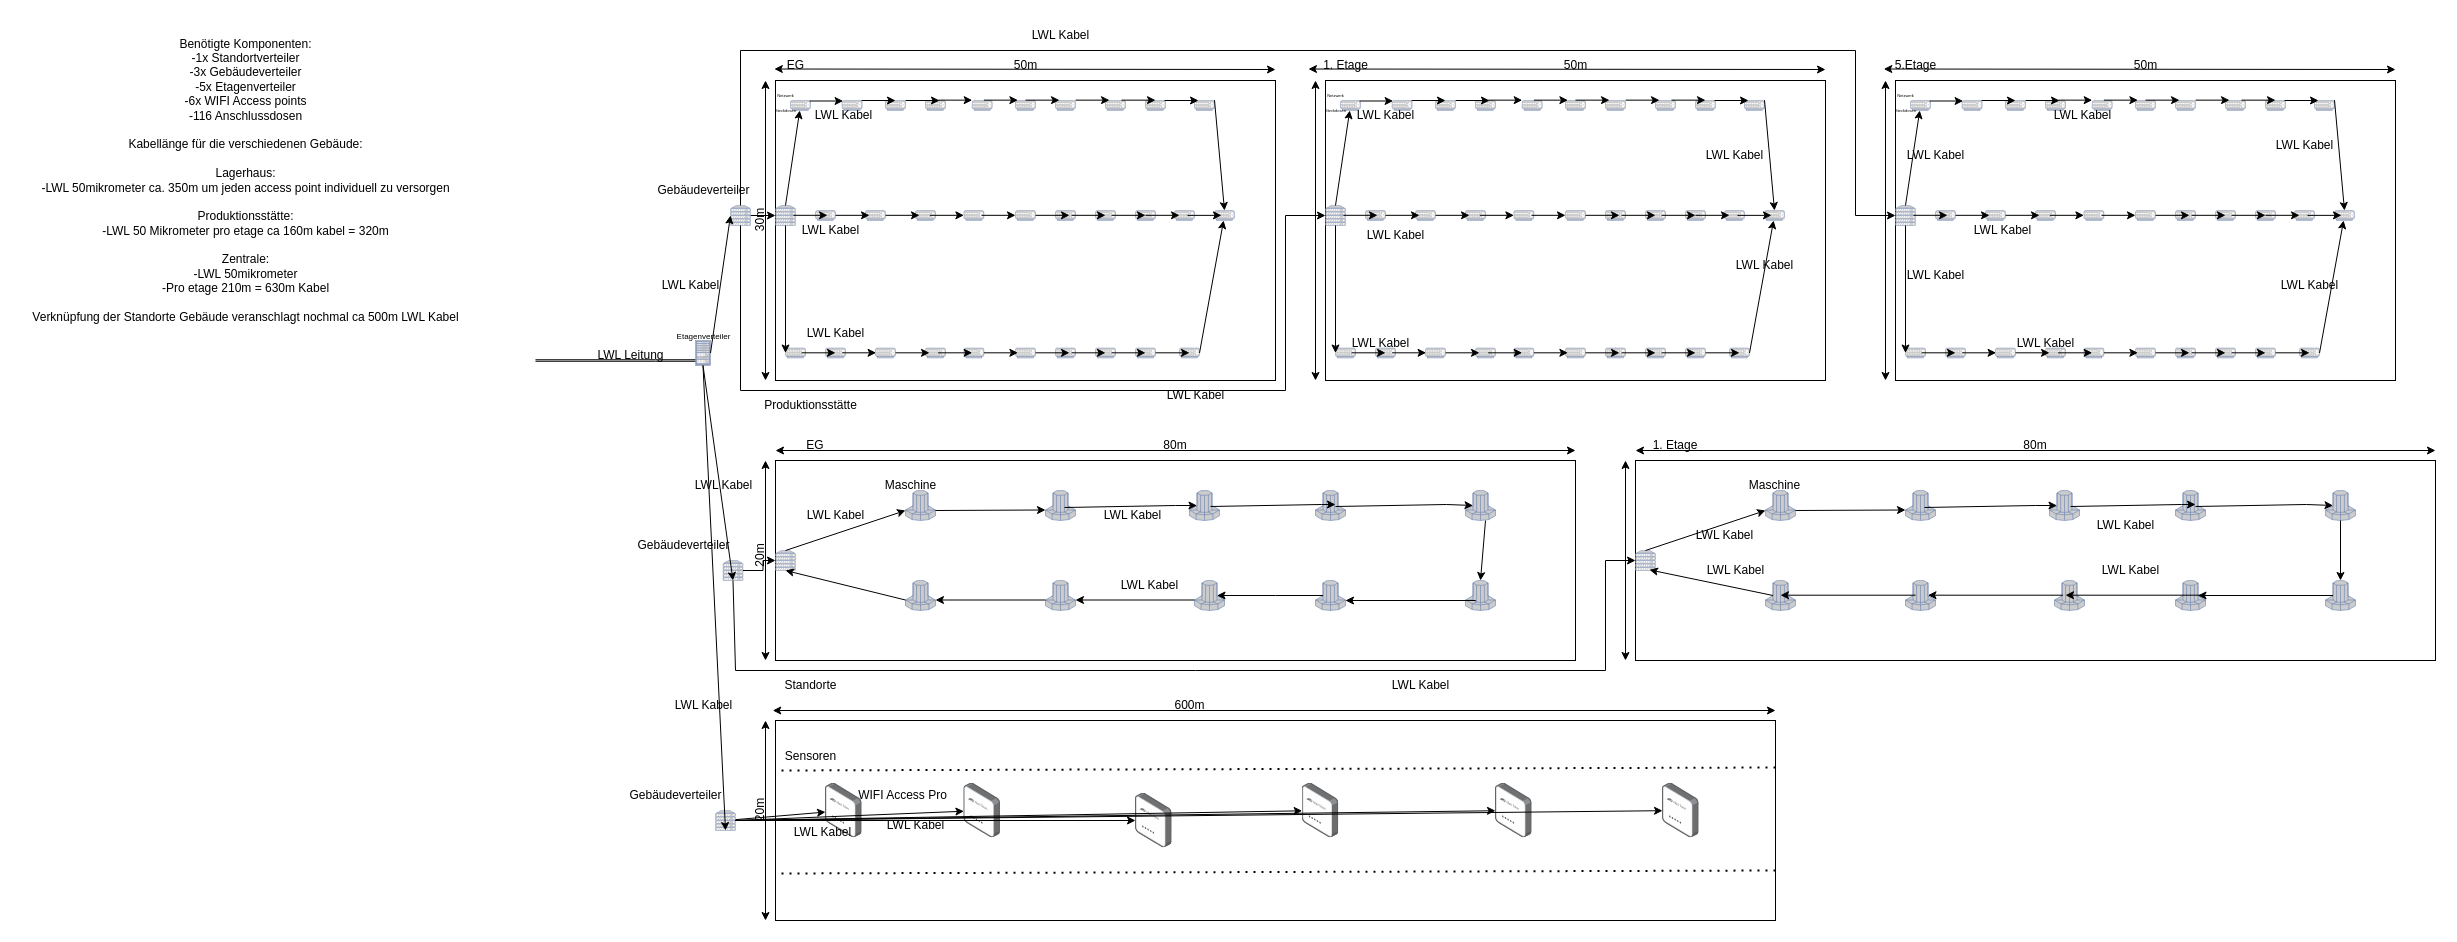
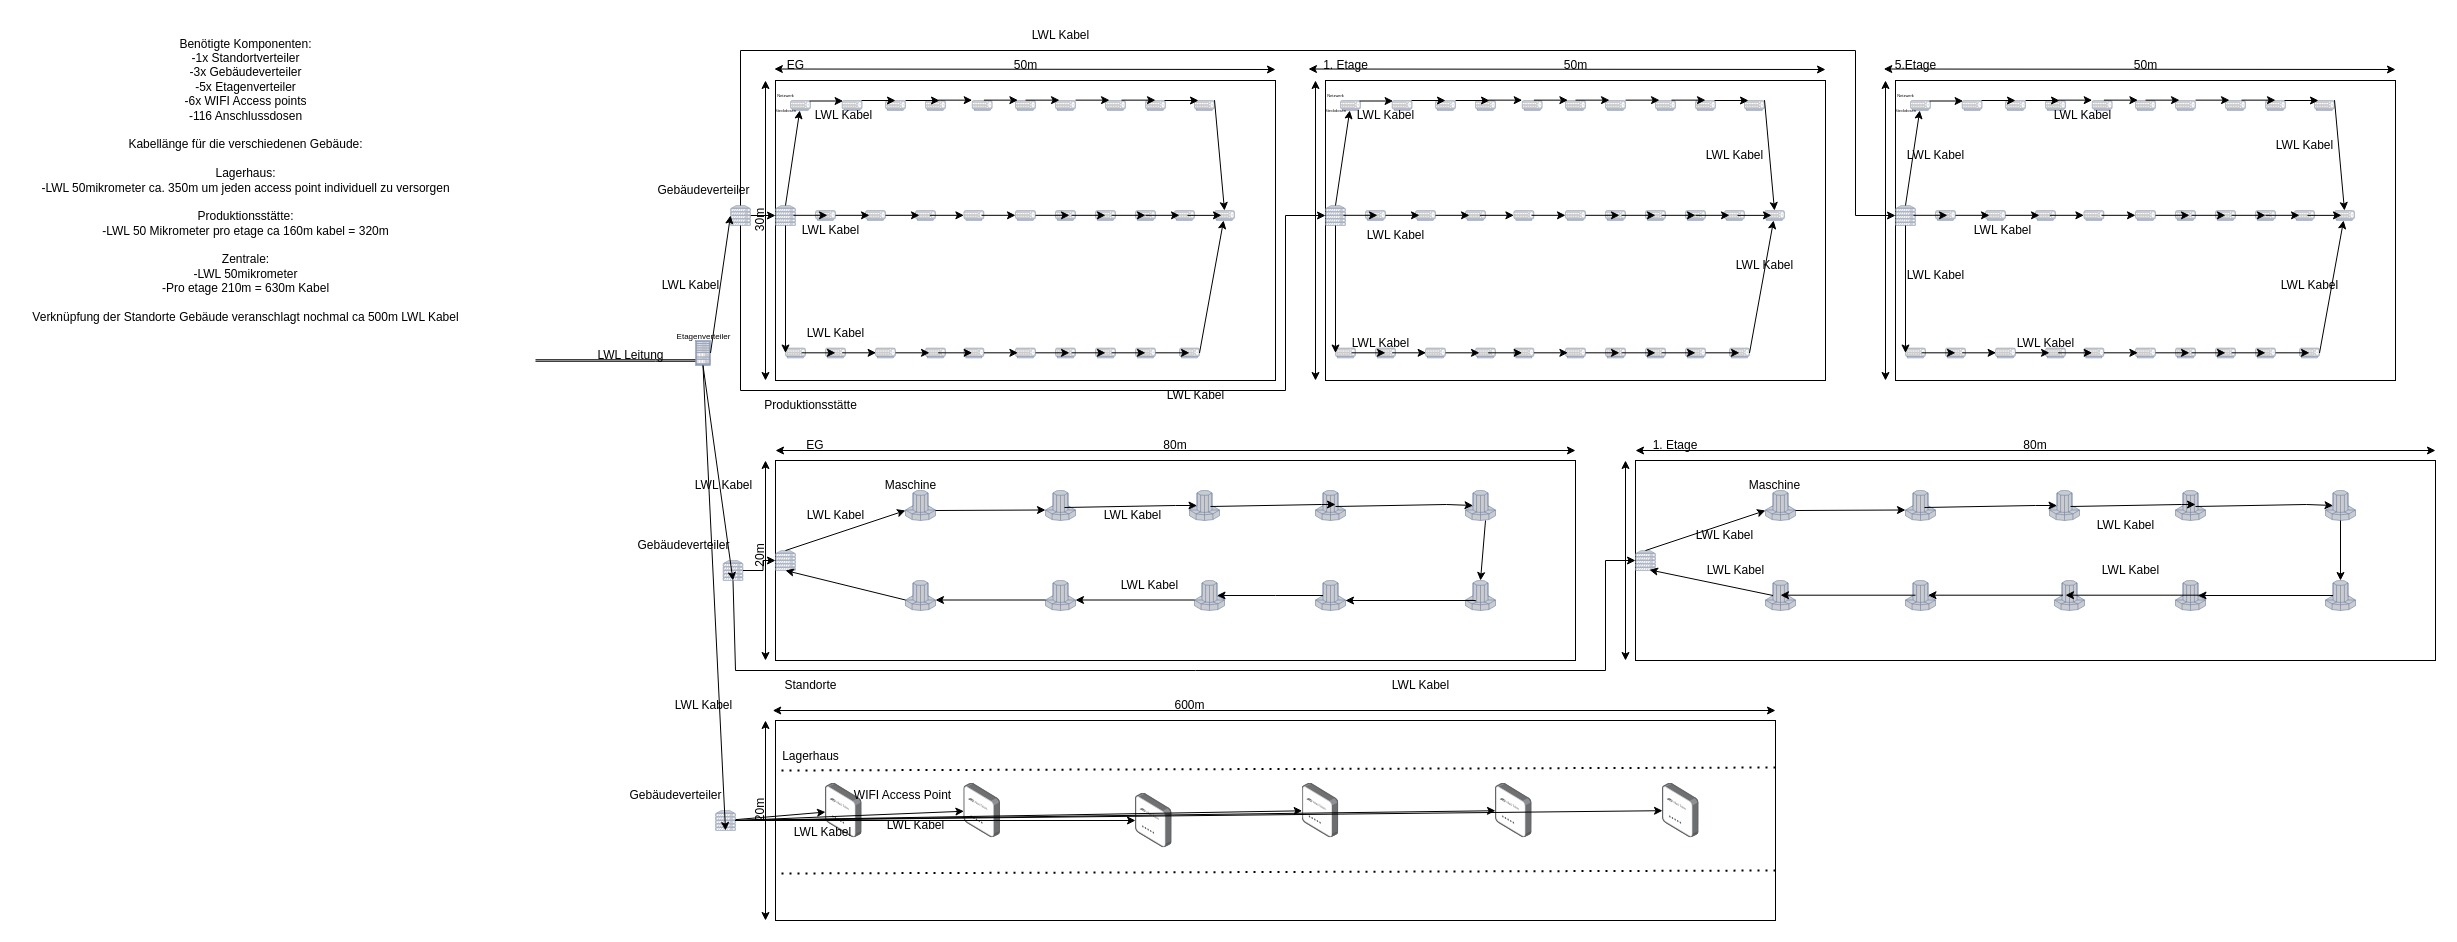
(811, 764) -> (811, 764)
(903, 796) -> (903, 796)
